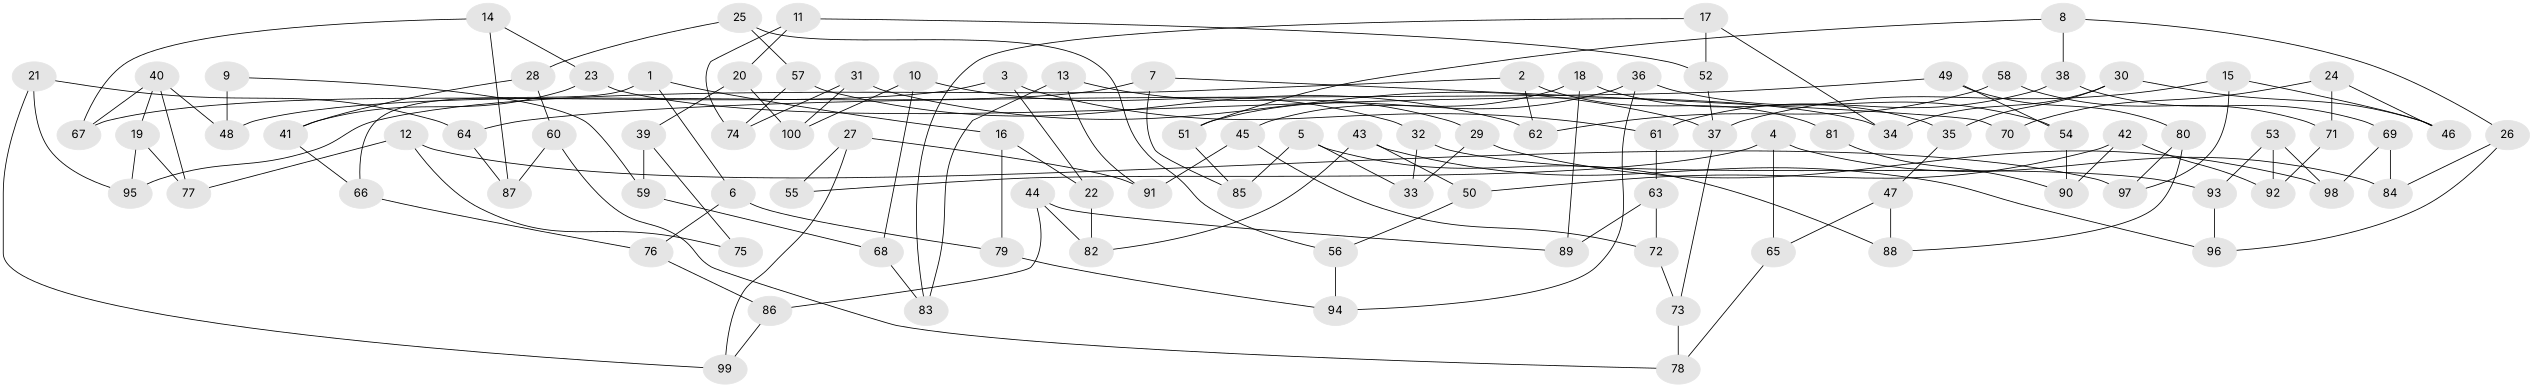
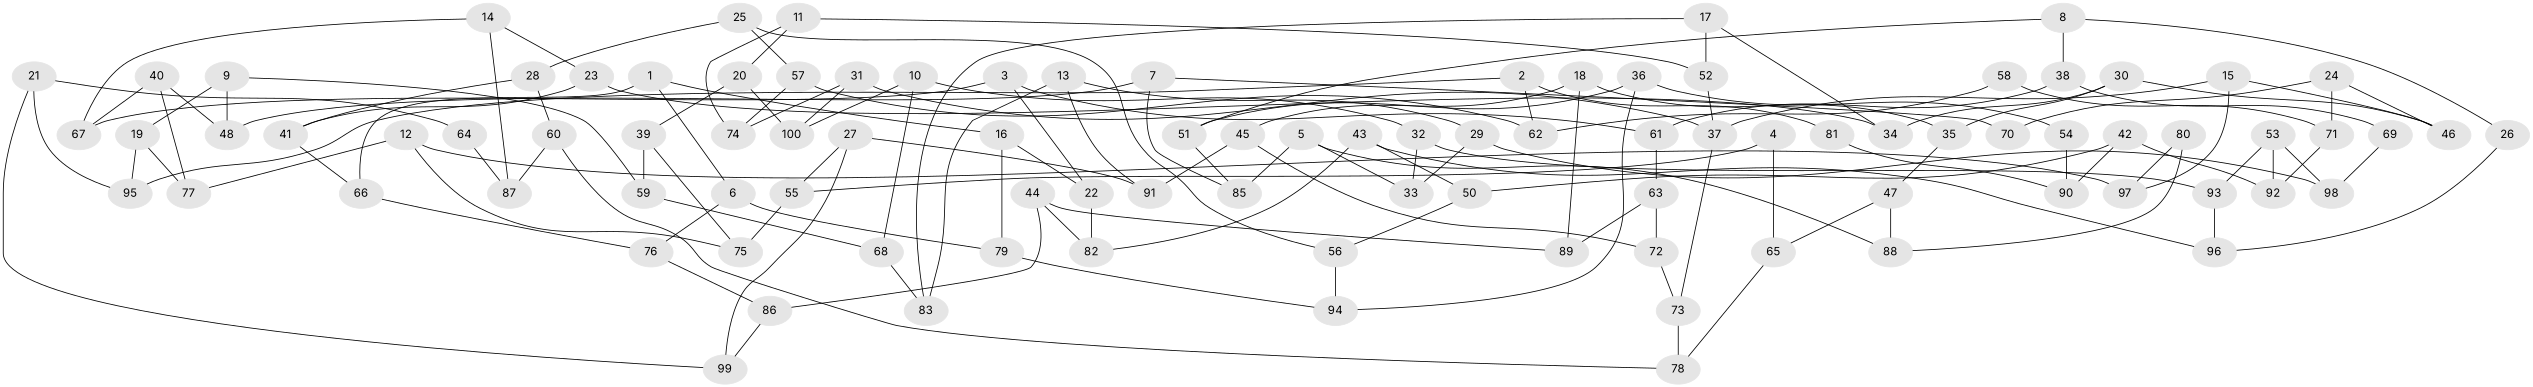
(1946, 77) -> none
(147, 106) -> (182, 106)
(2390, 194) -> none
none -> (770, 219)
